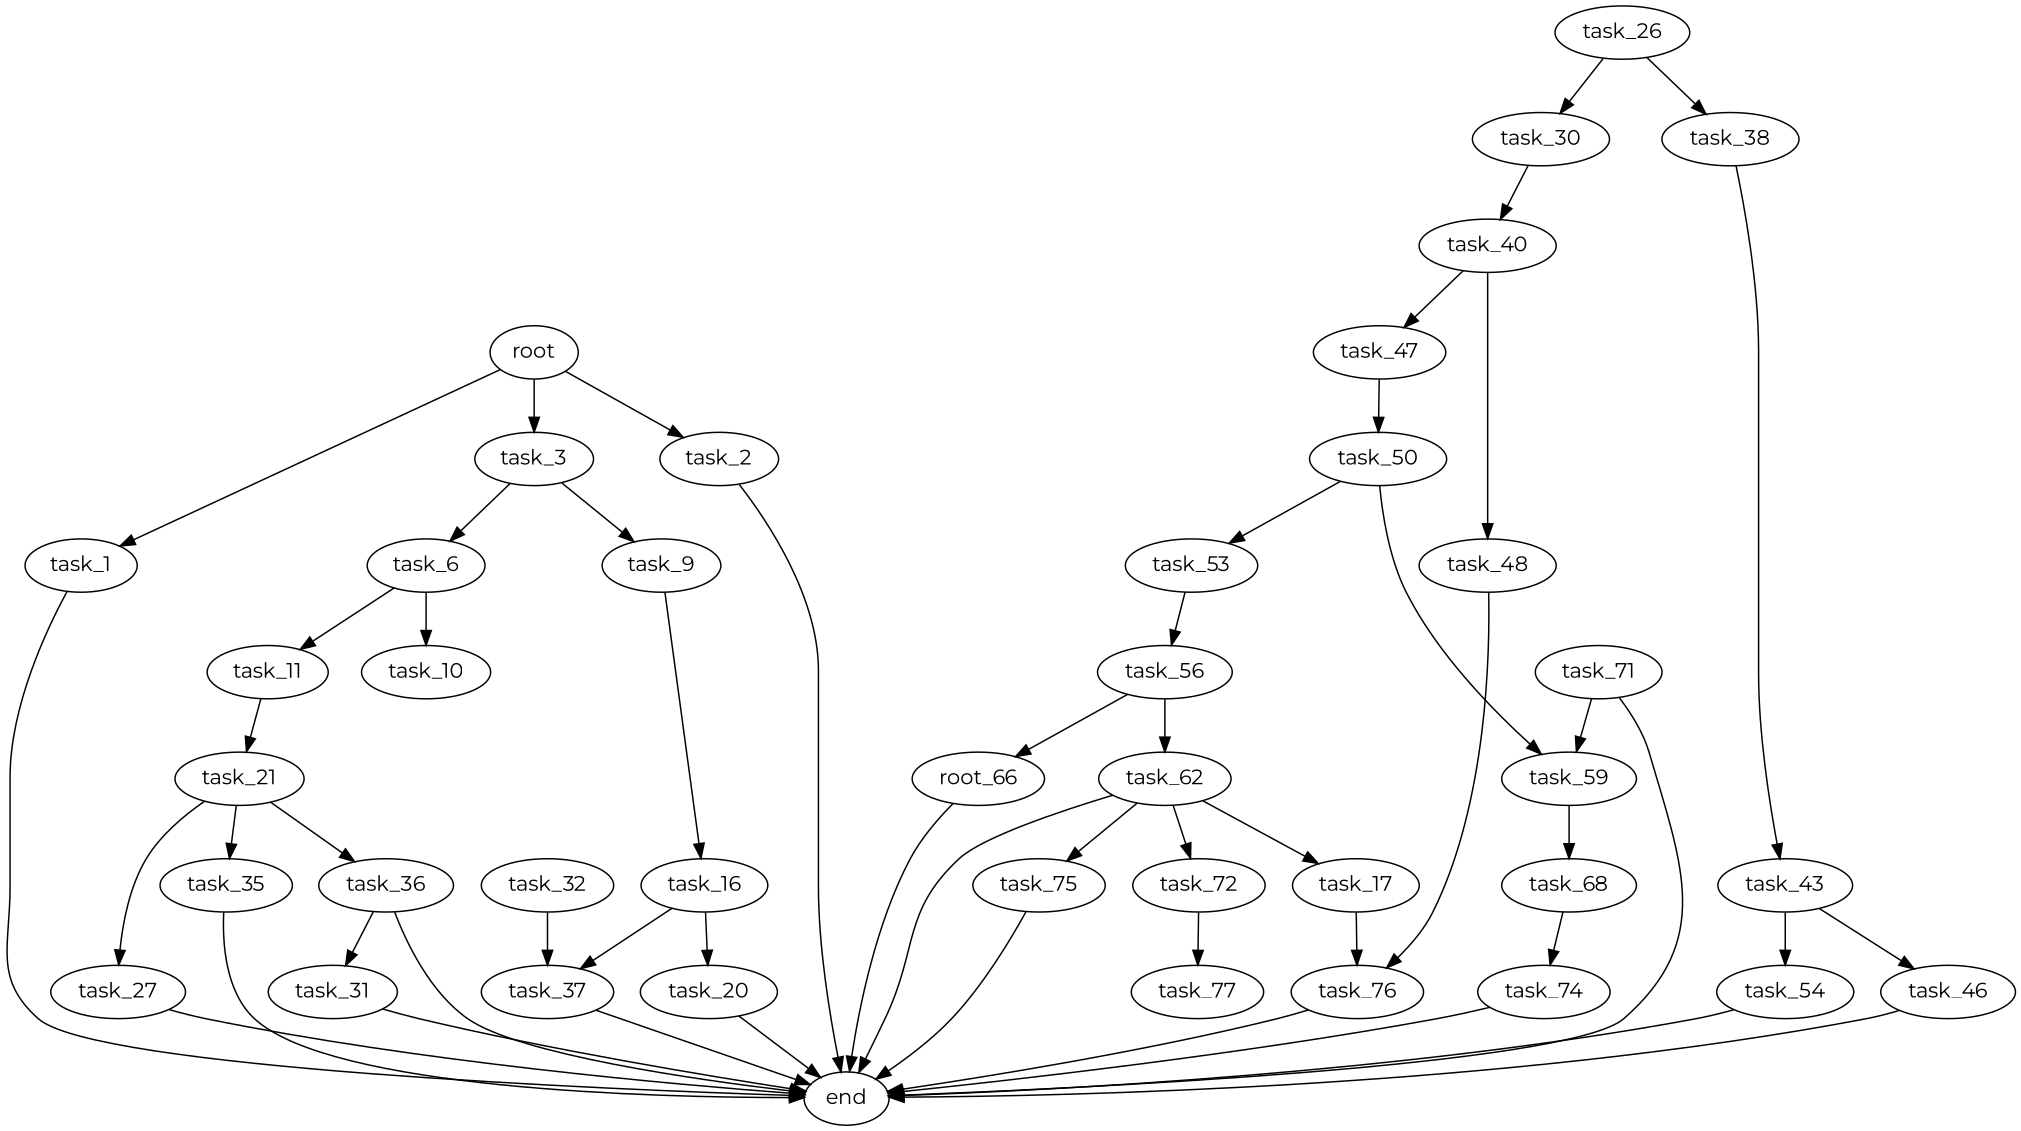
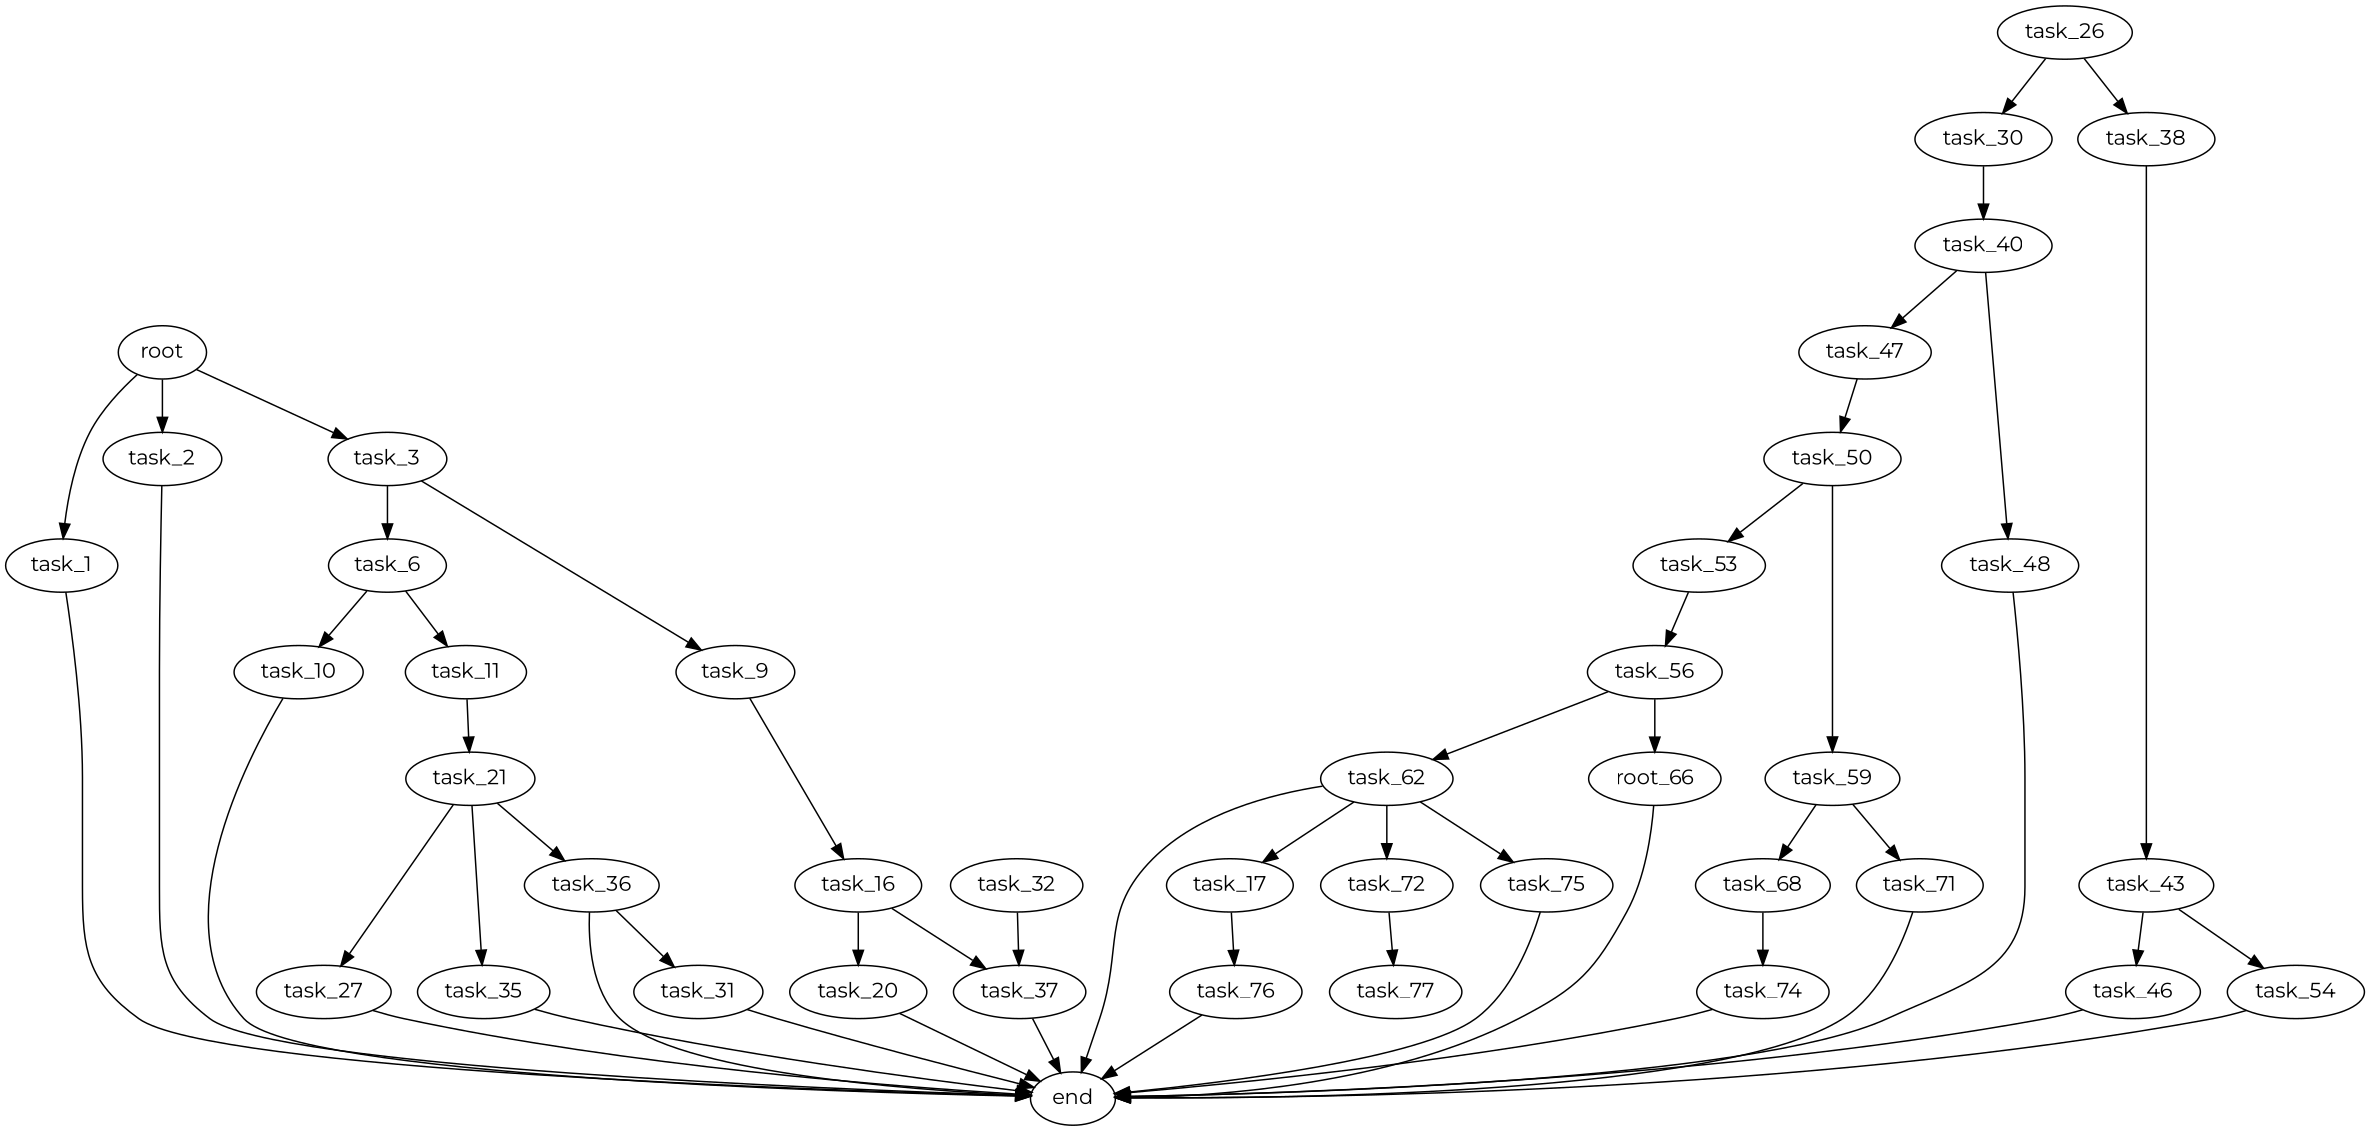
(1586, 718) -> (1871, 826)
(1474, 784) -> (1823, 1040)
none -> (263, 1028)
